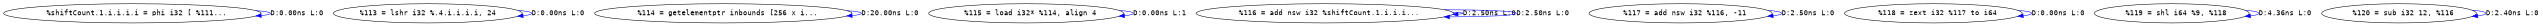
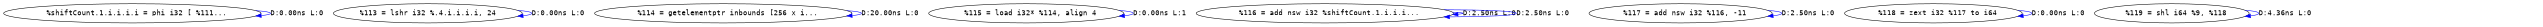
(2399, 13) -> none
